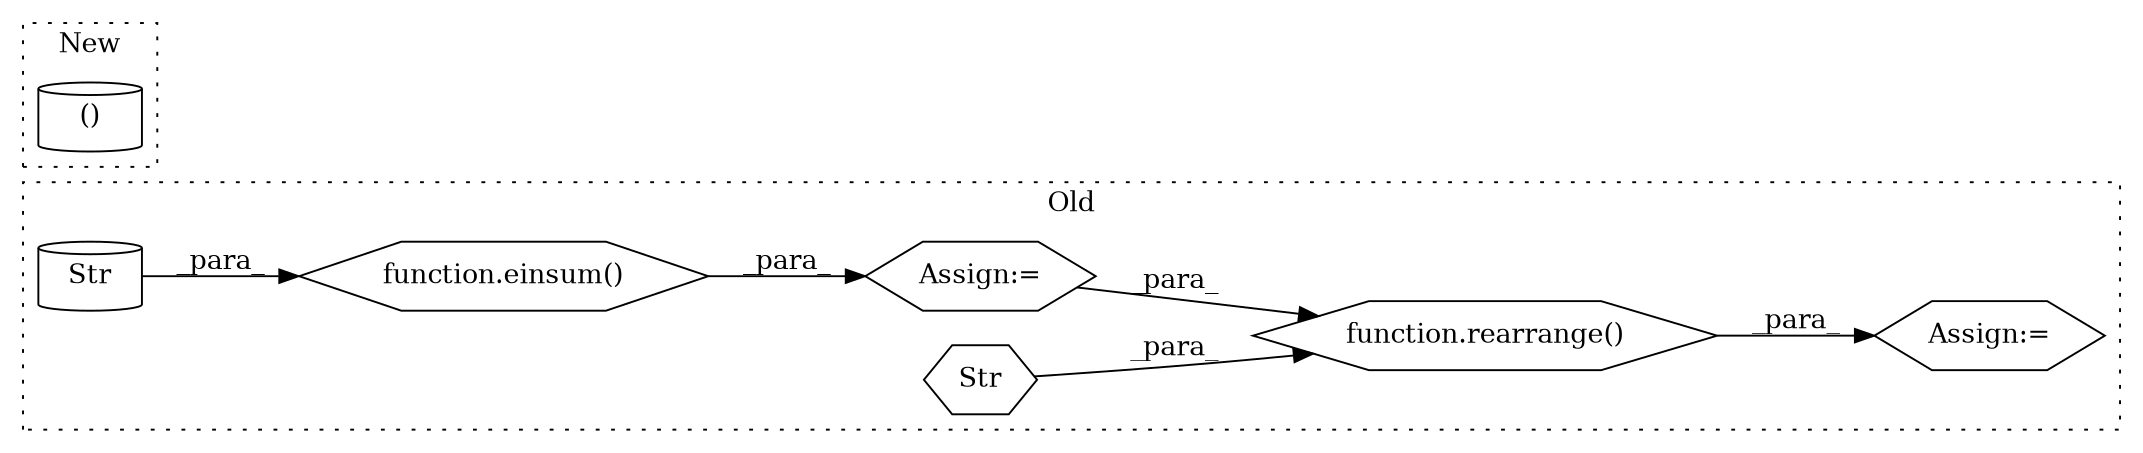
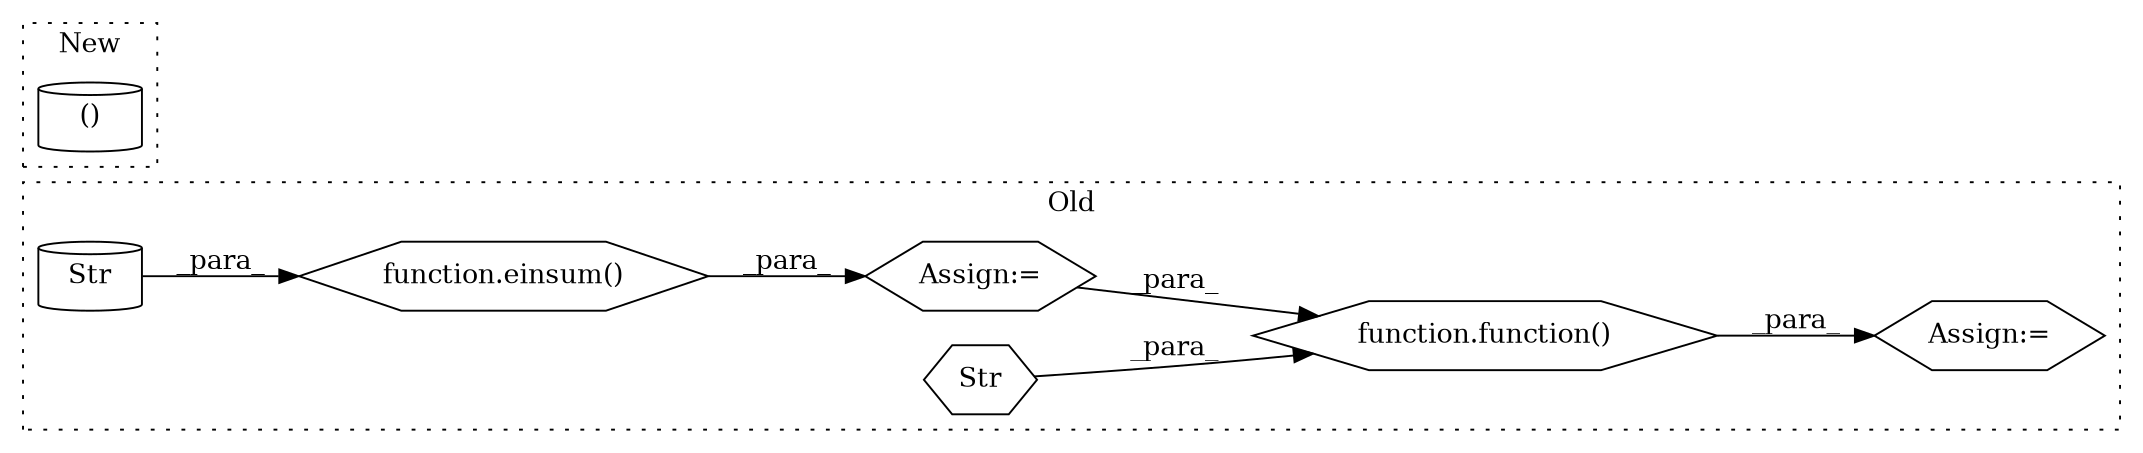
(1485, 336) -> (1485, 336)
